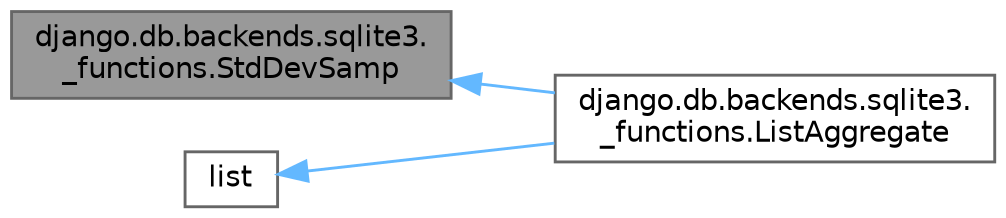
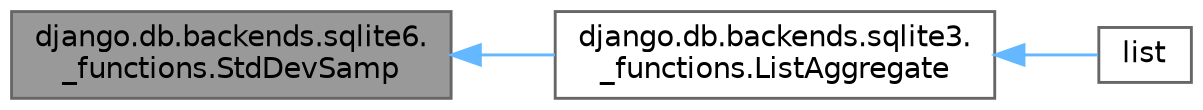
(231, 55) -> (231, 55)
(431, 157) -> (1061, 55)
